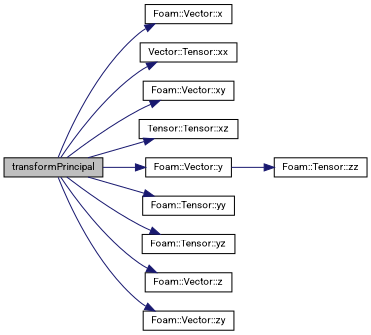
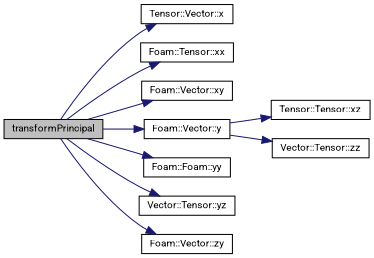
(189, 14) -> (187, 14)
(189, 52) -> (187, 52)
(116, 150) -> (245, 121)
(321, 167) -> (321, 148)
(189, 206) -> (187, 167)
(189, 244) -> (187, 206)
(189, 282) -> none
